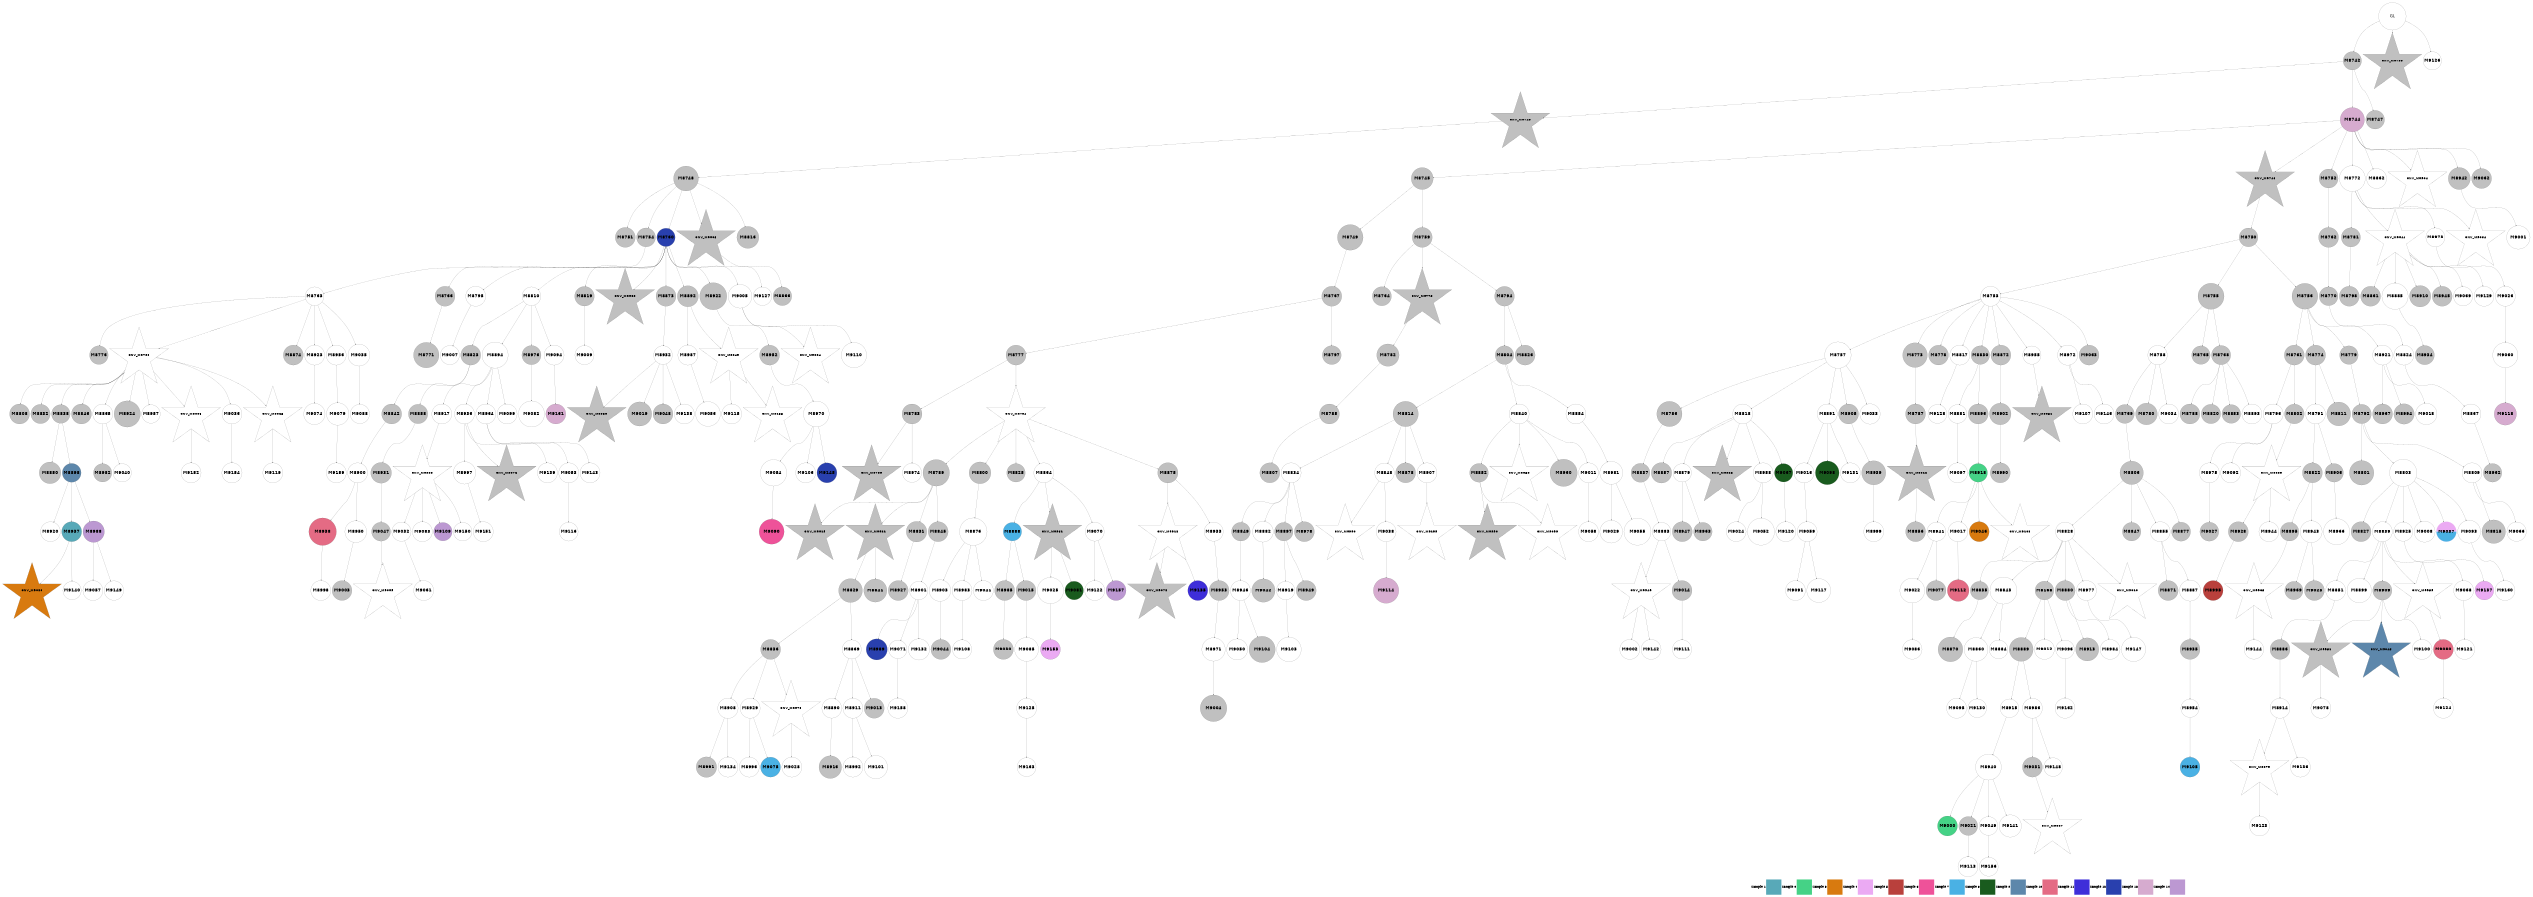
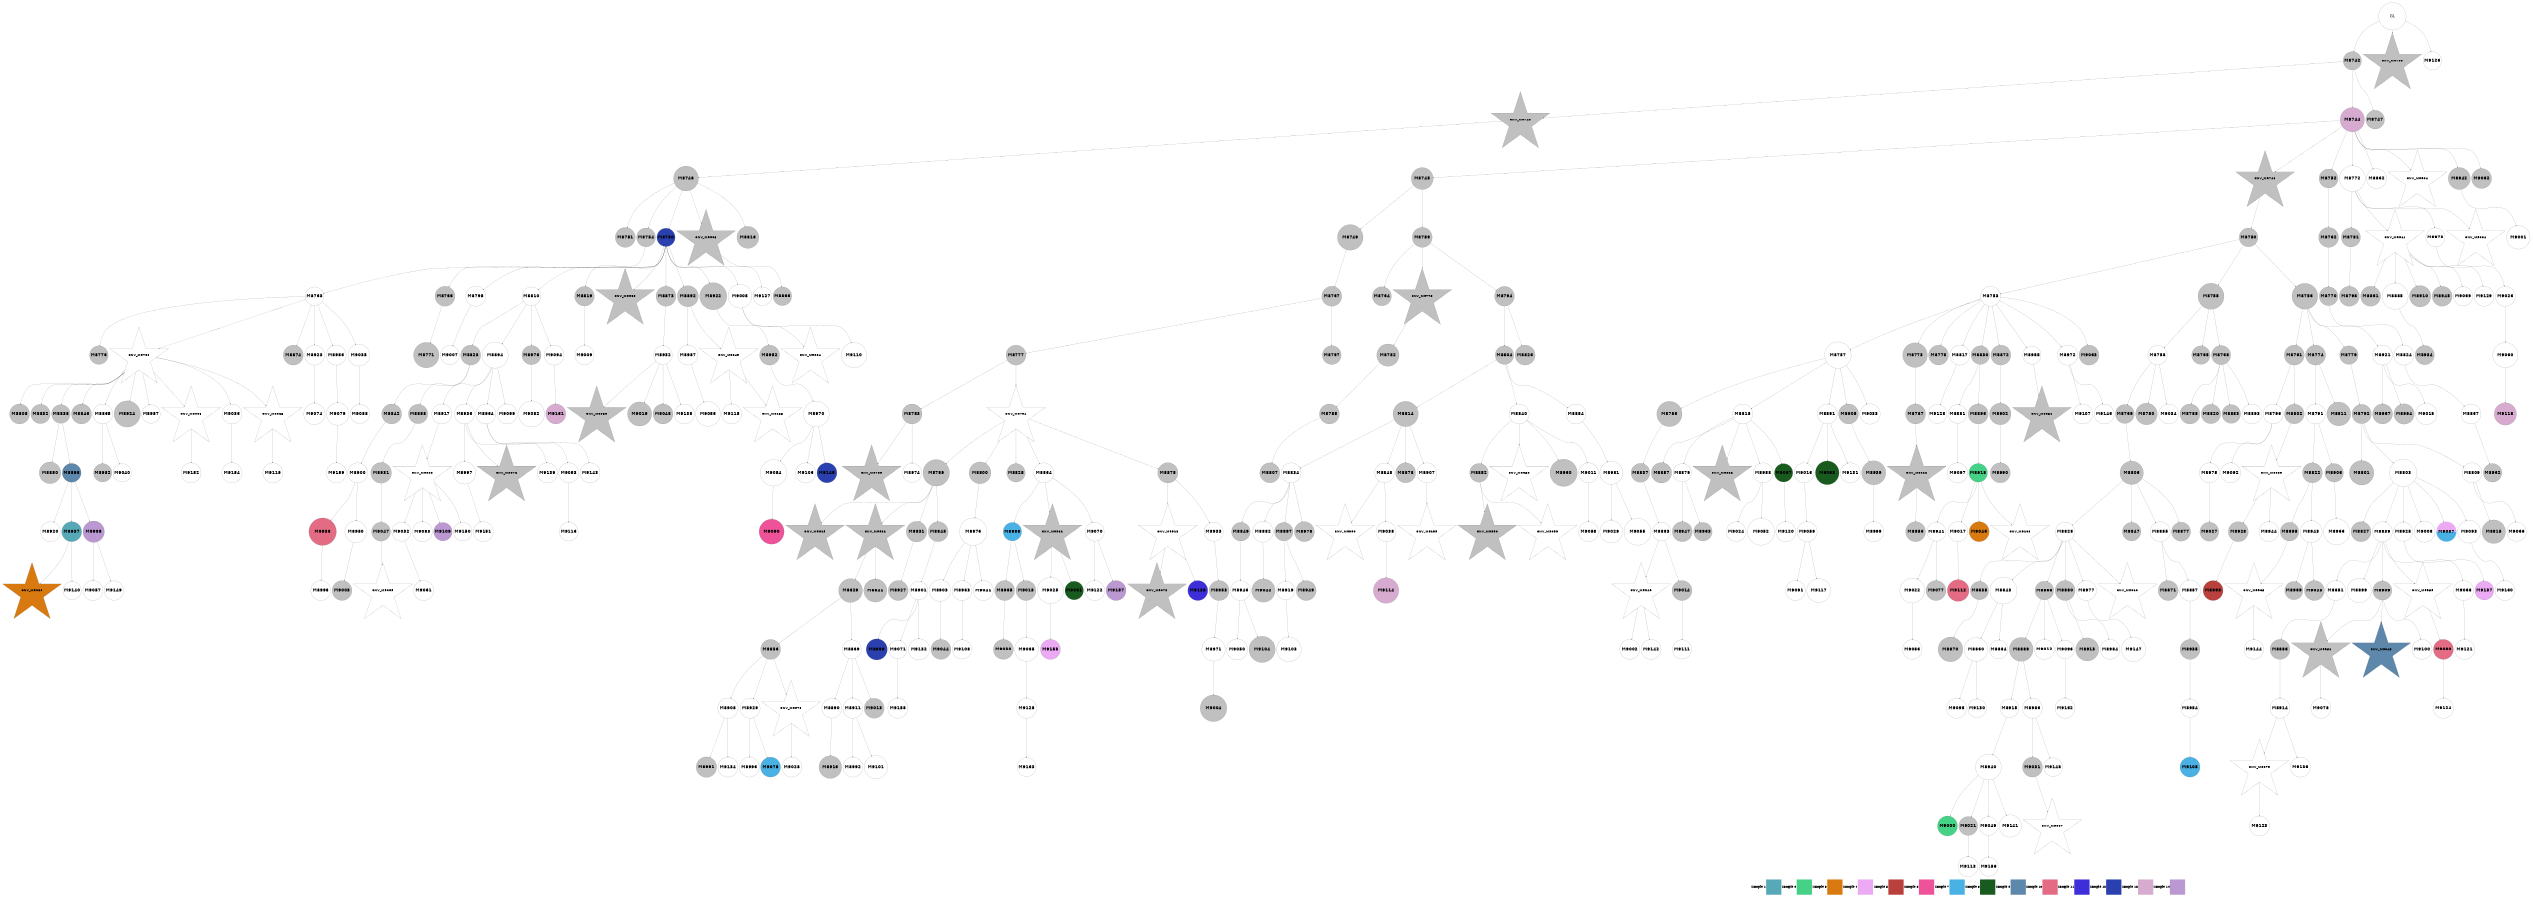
(2044, 591) -> (2044, 591)
